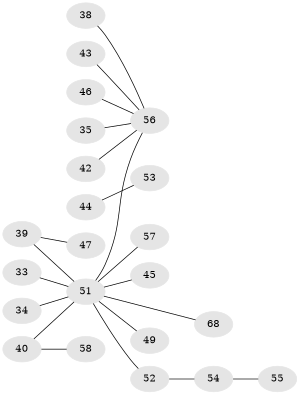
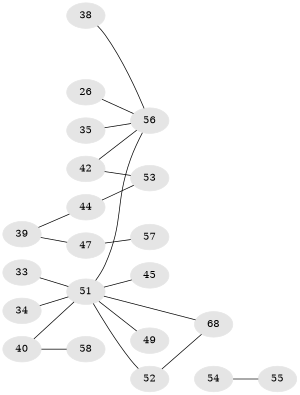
(86, 54) -> none
(86, 92) -> (86, 92)
none -> (118, 174)
(54, 263) -> (54, 221)
(118, 264) -> (119, 241)
(182, 379) -> (182, 352)
